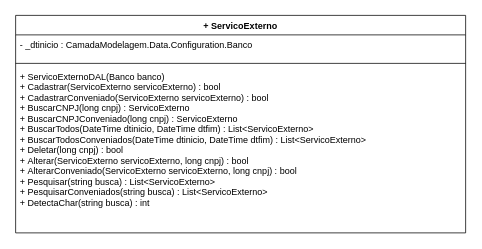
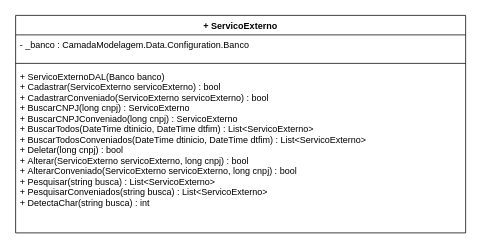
(140, 45) -> (136, 45)
